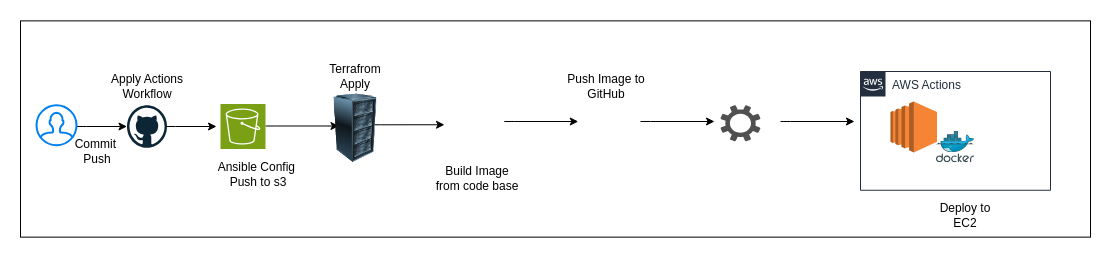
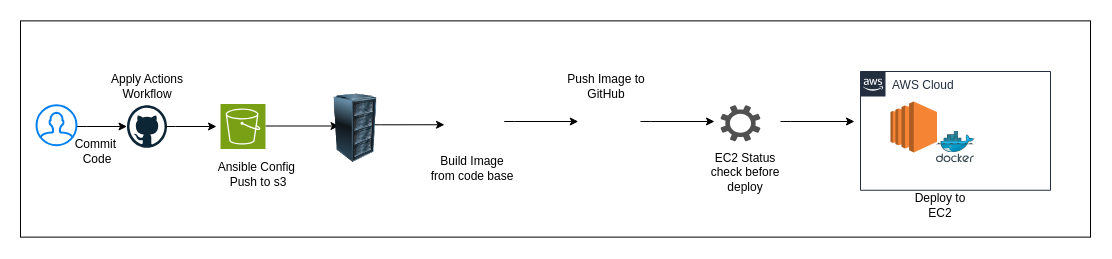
(356, 77) -> none
(926, 86) -> (920, 86)
(98, 152) -> (98, 152)
none -> (745, 172)
(477, 179) -> (472, 169)
(966, 215) -> (941, 205)
